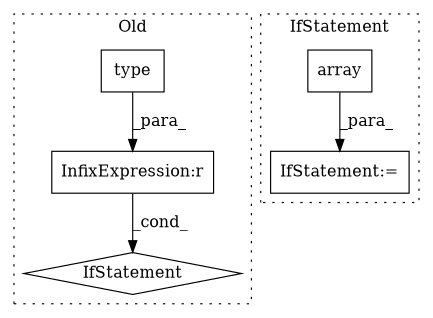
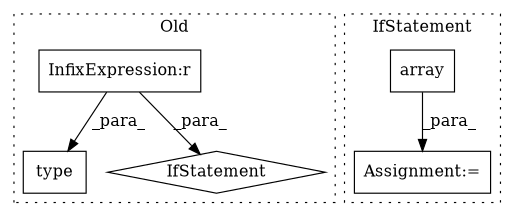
(133, 116) -> (91, 117)
(340, 172) -> (422, 172)
(161, 223) -> (200, 122)
